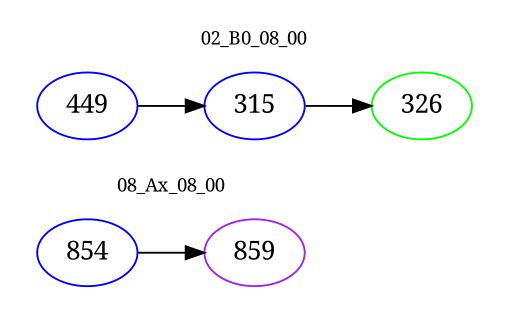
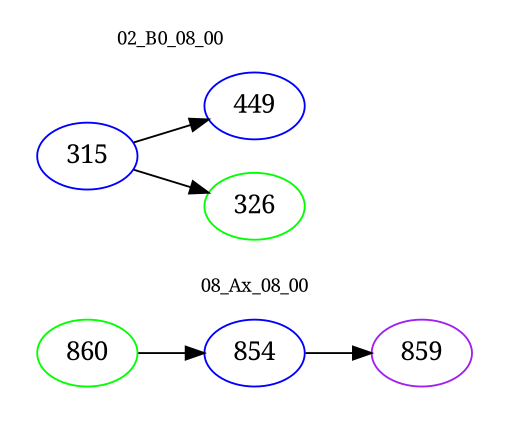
(162, 106) -> (162, 134)
none -> (87, 353)
